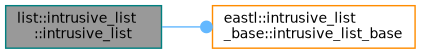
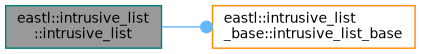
(84, 27) -> (84, 27)
